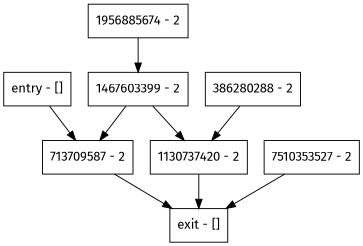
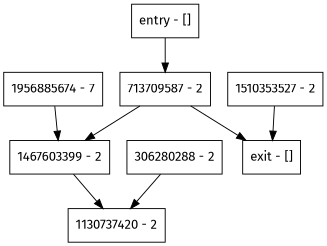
(138, 21) -> (53, 89)
(253, 89) -> (175, 157)
(116, 120) -> (117, 121)
(312, 157) -> (275, 89)
(199, 187) -> none
